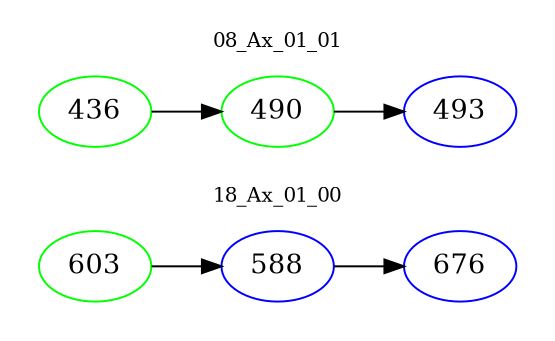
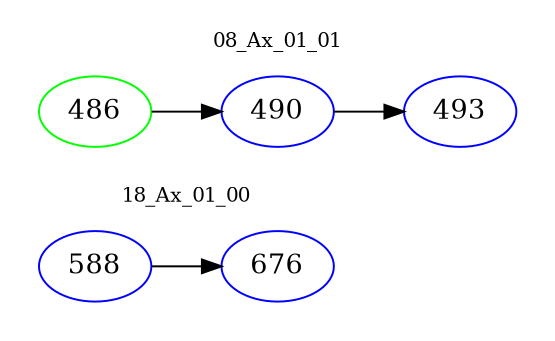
(95, 112) -> (95, 112)
(278, 112) -> (278, 112)
(95, 266) -> none
